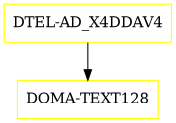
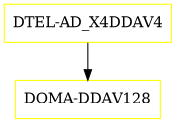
(88, 99) -> (88, 99)
